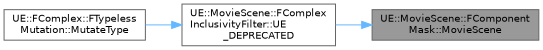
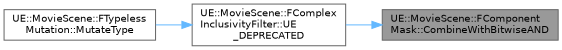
(75, 25) -> (80, 25)
(455, 25) -> (470, 25)
